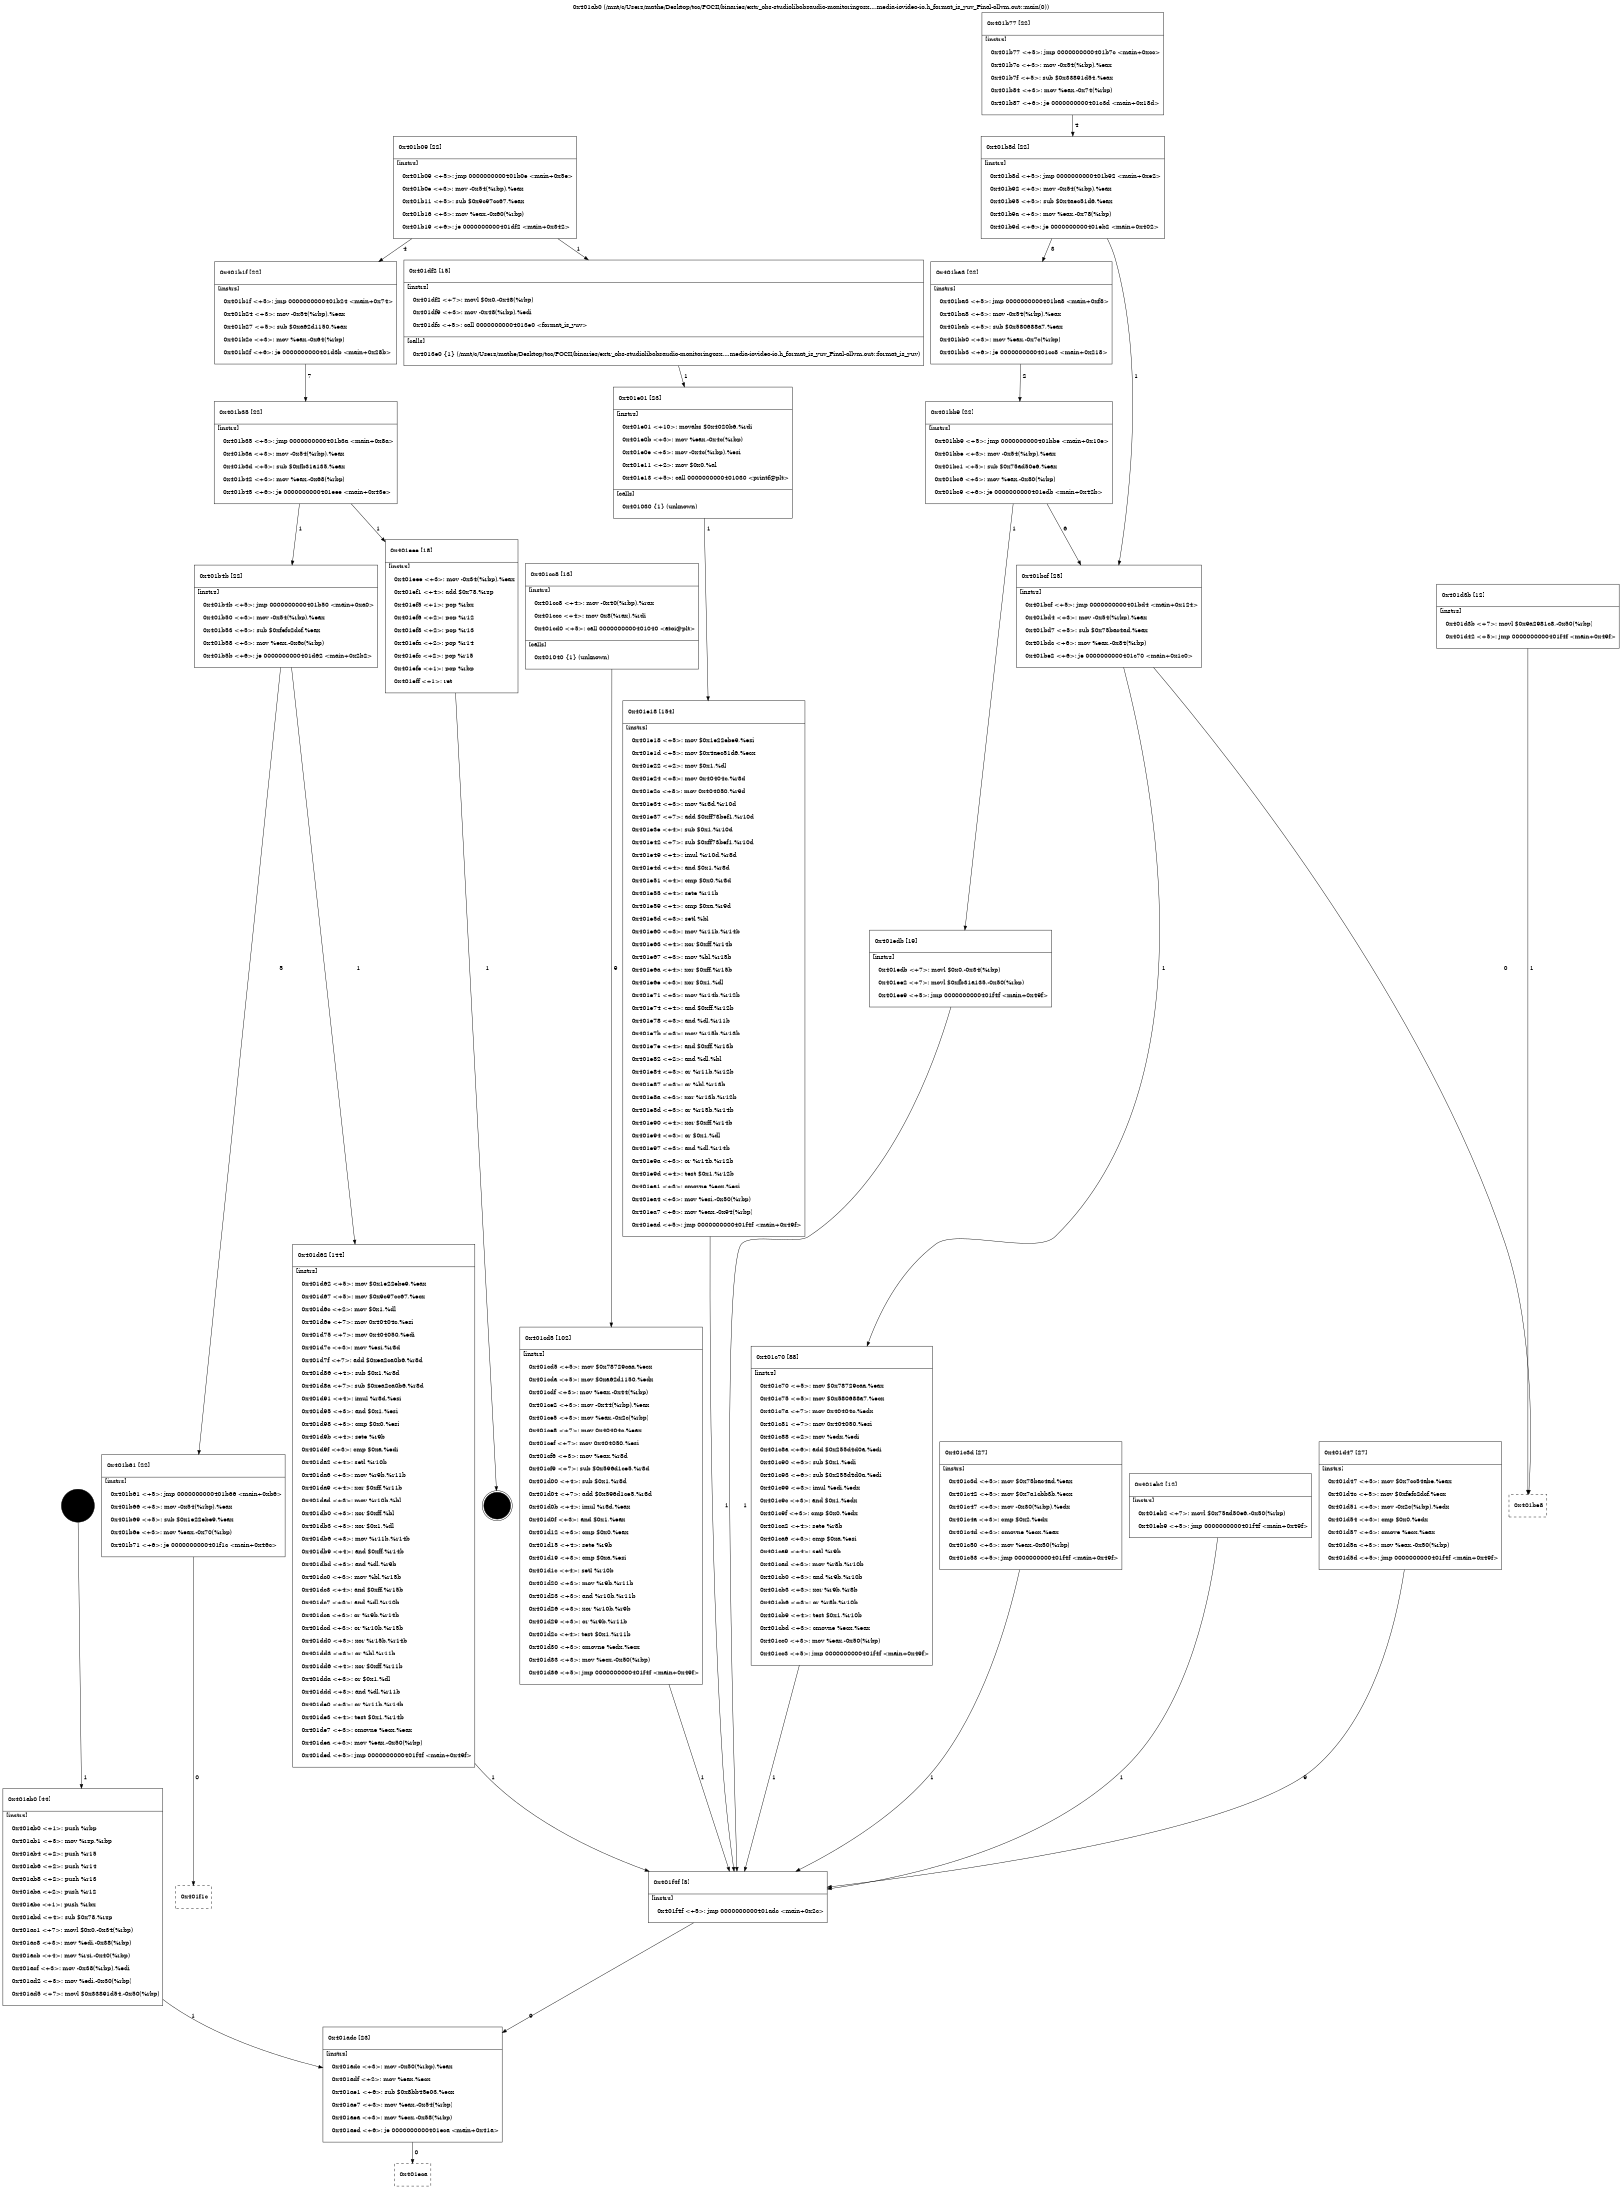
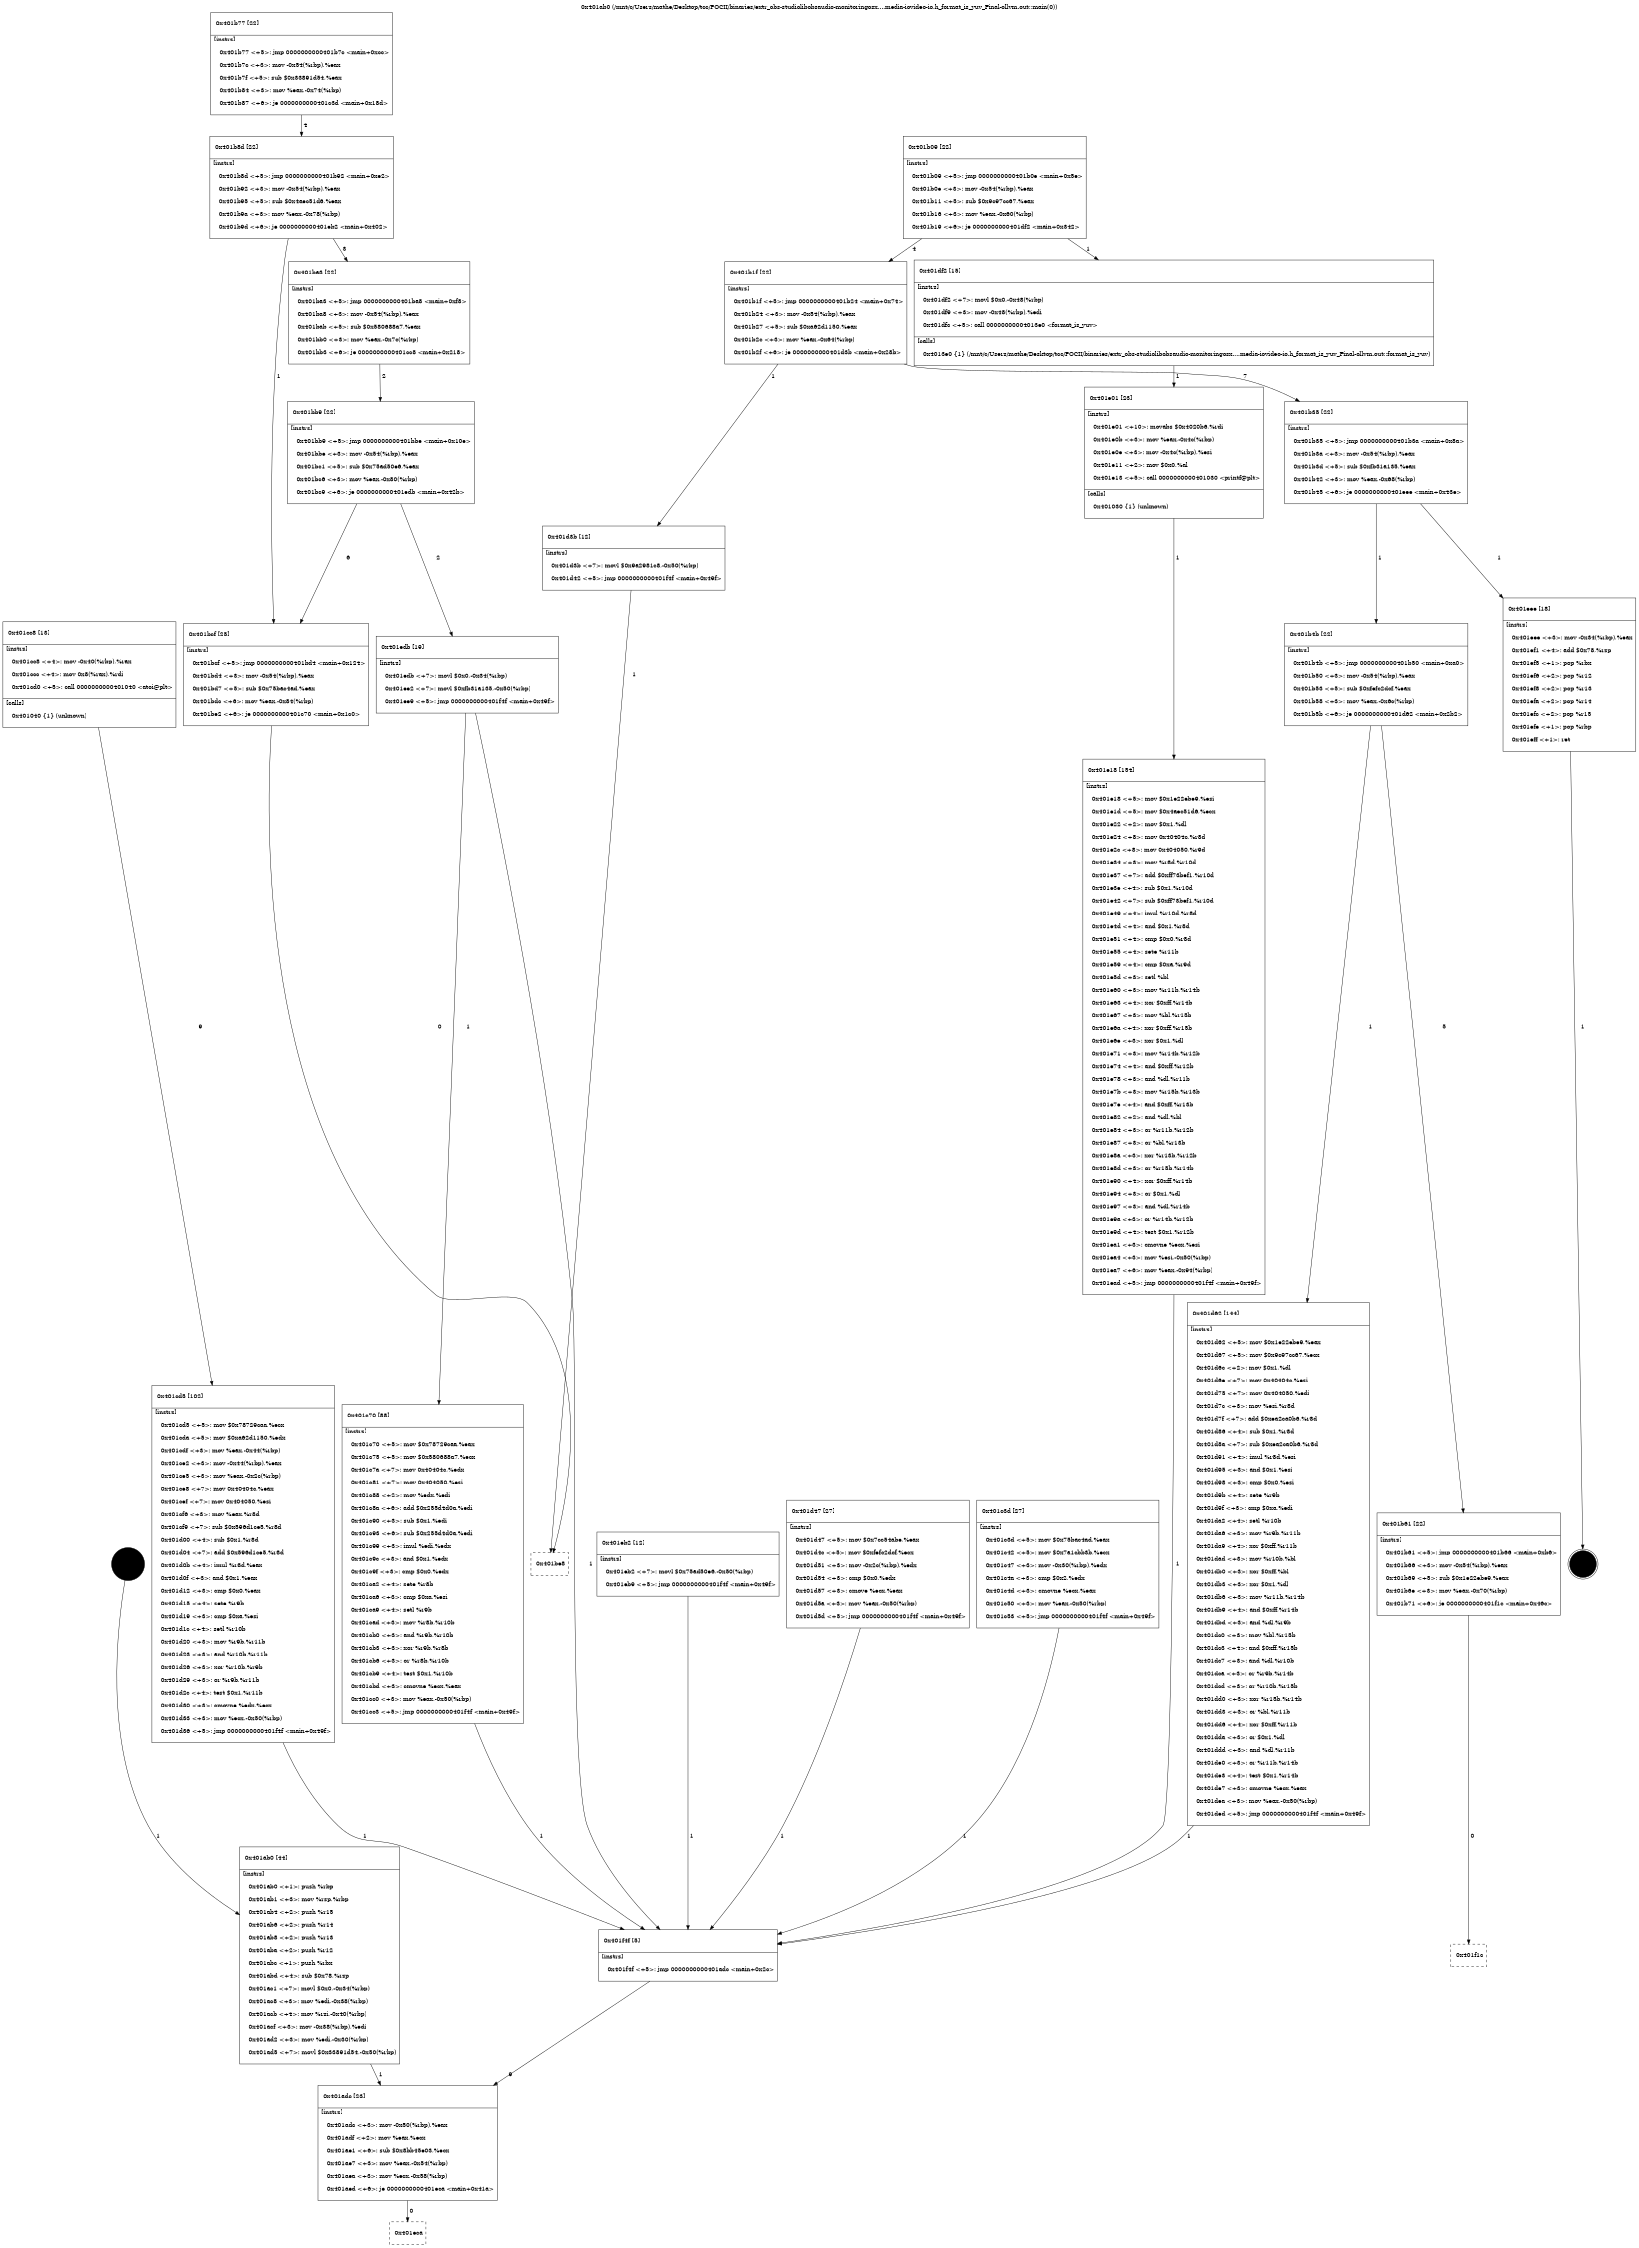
none -> (719, 443)
(1013, 529) -> (437, 558)
(1140, 1083) -> (452, 1057)
(1304, 1778) -> (781, 1836)
